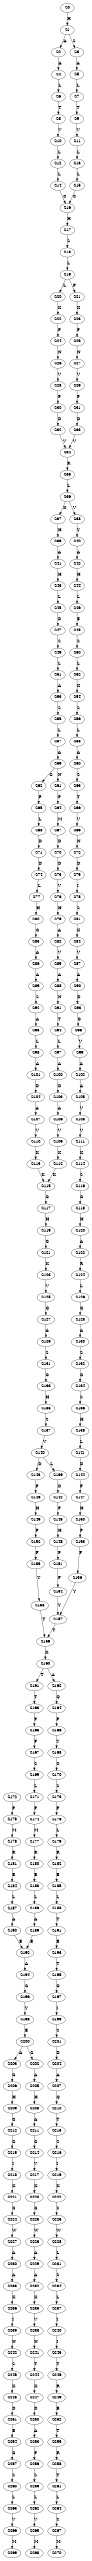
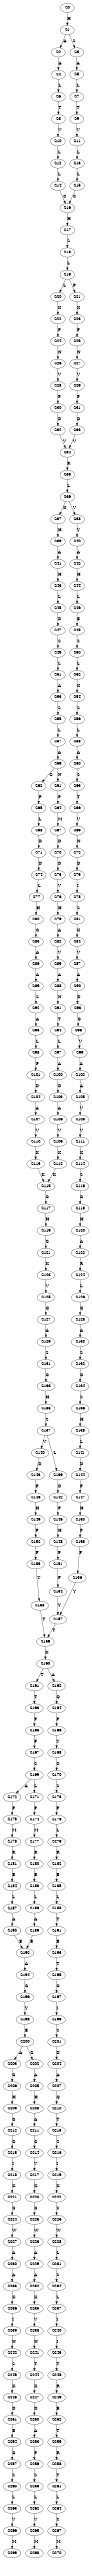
(37, 1064) -> (37, 1064)
(48, 1463) -> (52, 1452)
none -> (24, 1785)
(57, 1842) -> (57, 1842)
